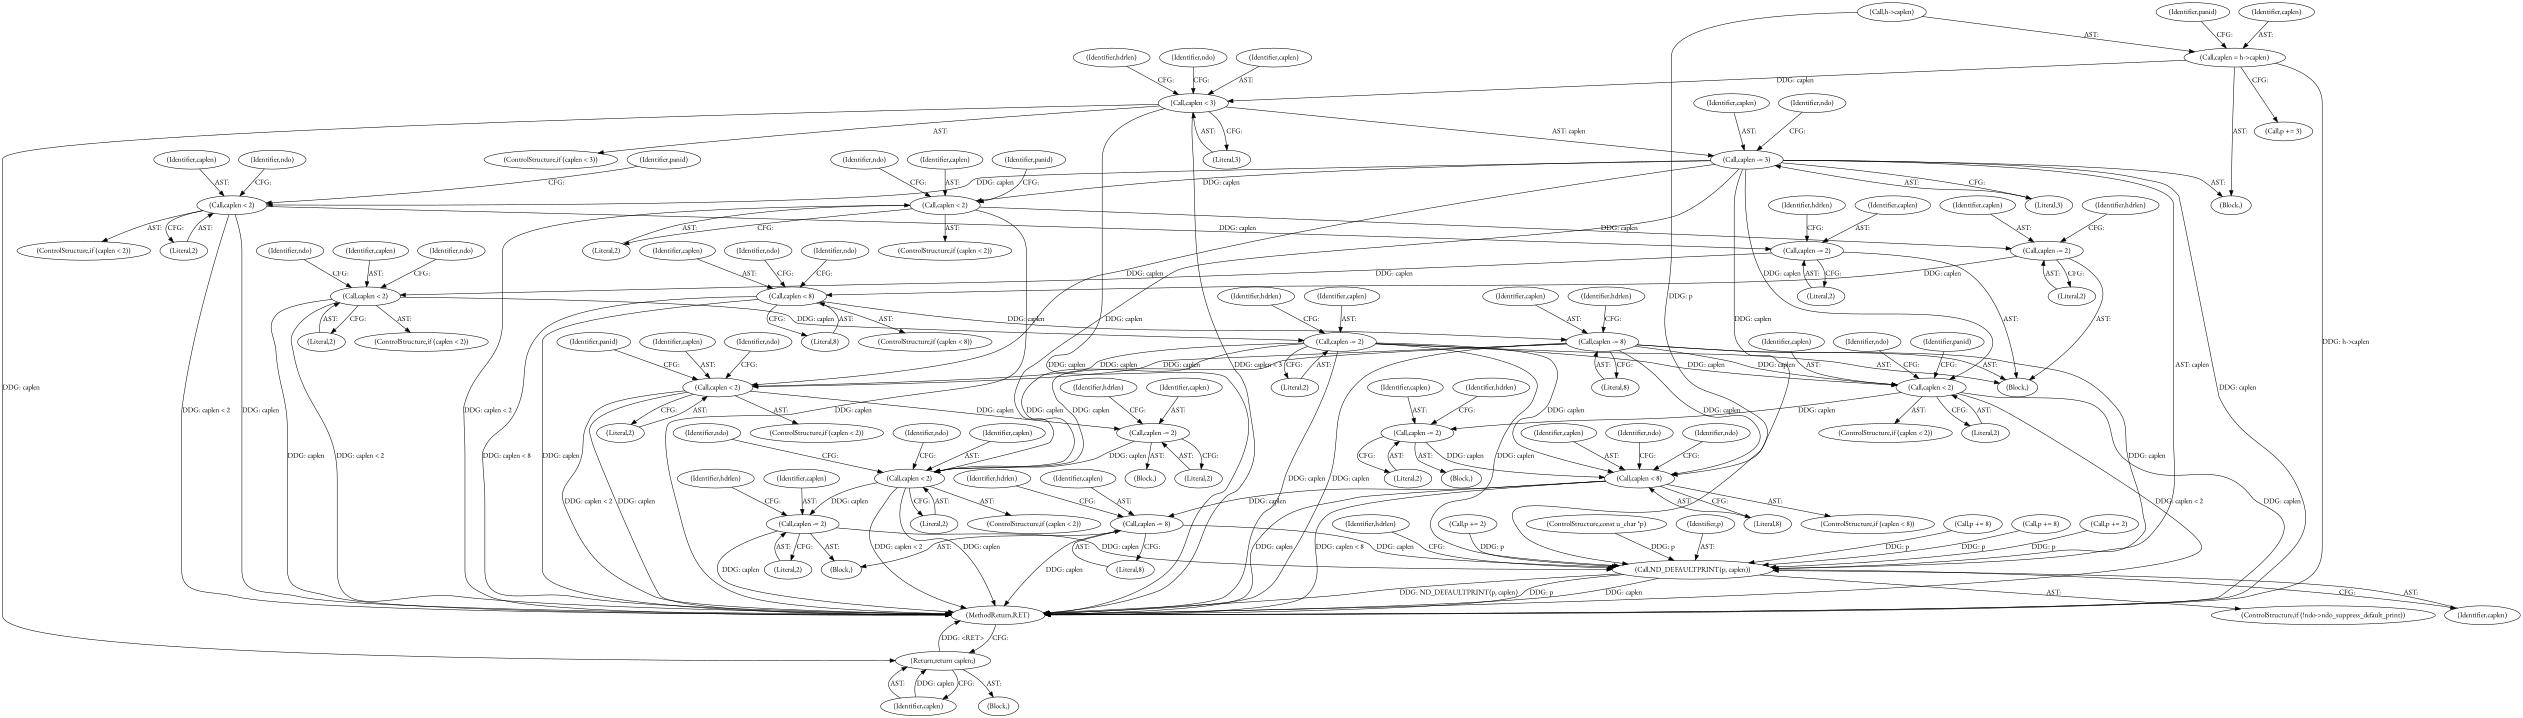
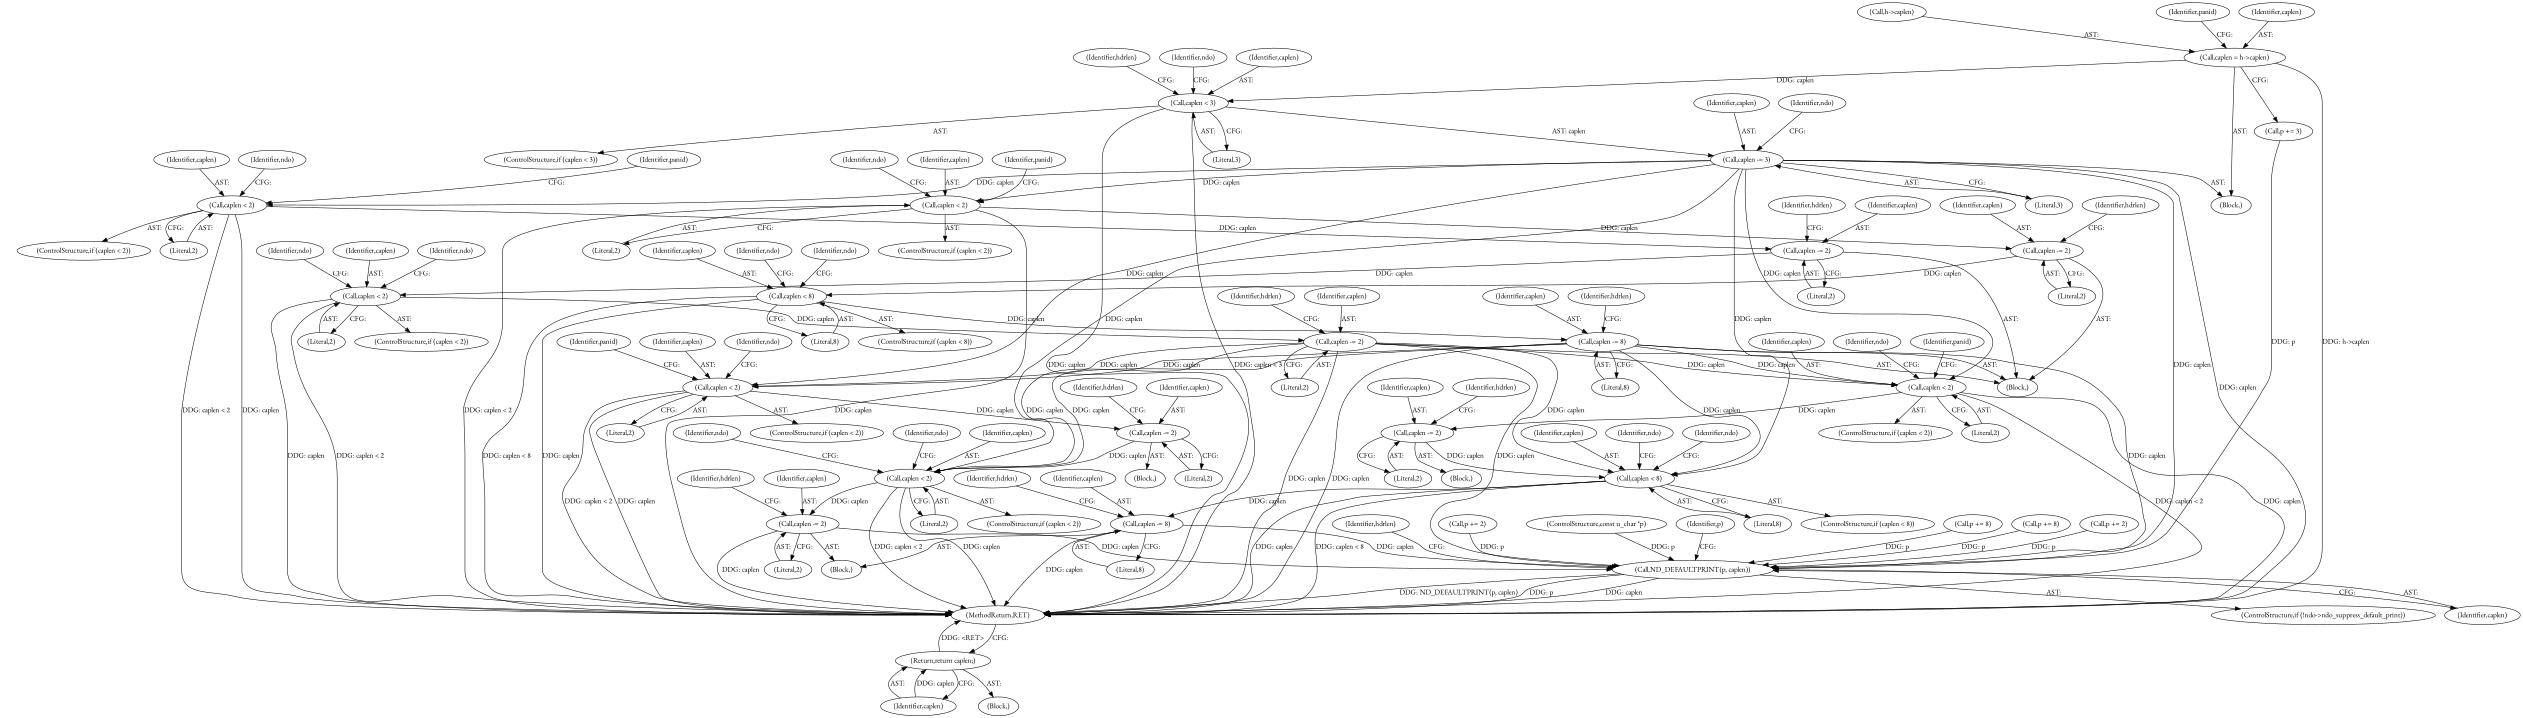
(3, 254) -> none
(2192, 365) -> (2192, 365)
(1684, 376) -> (2187, 505)
(1709, 547) -> (1709, 547)
